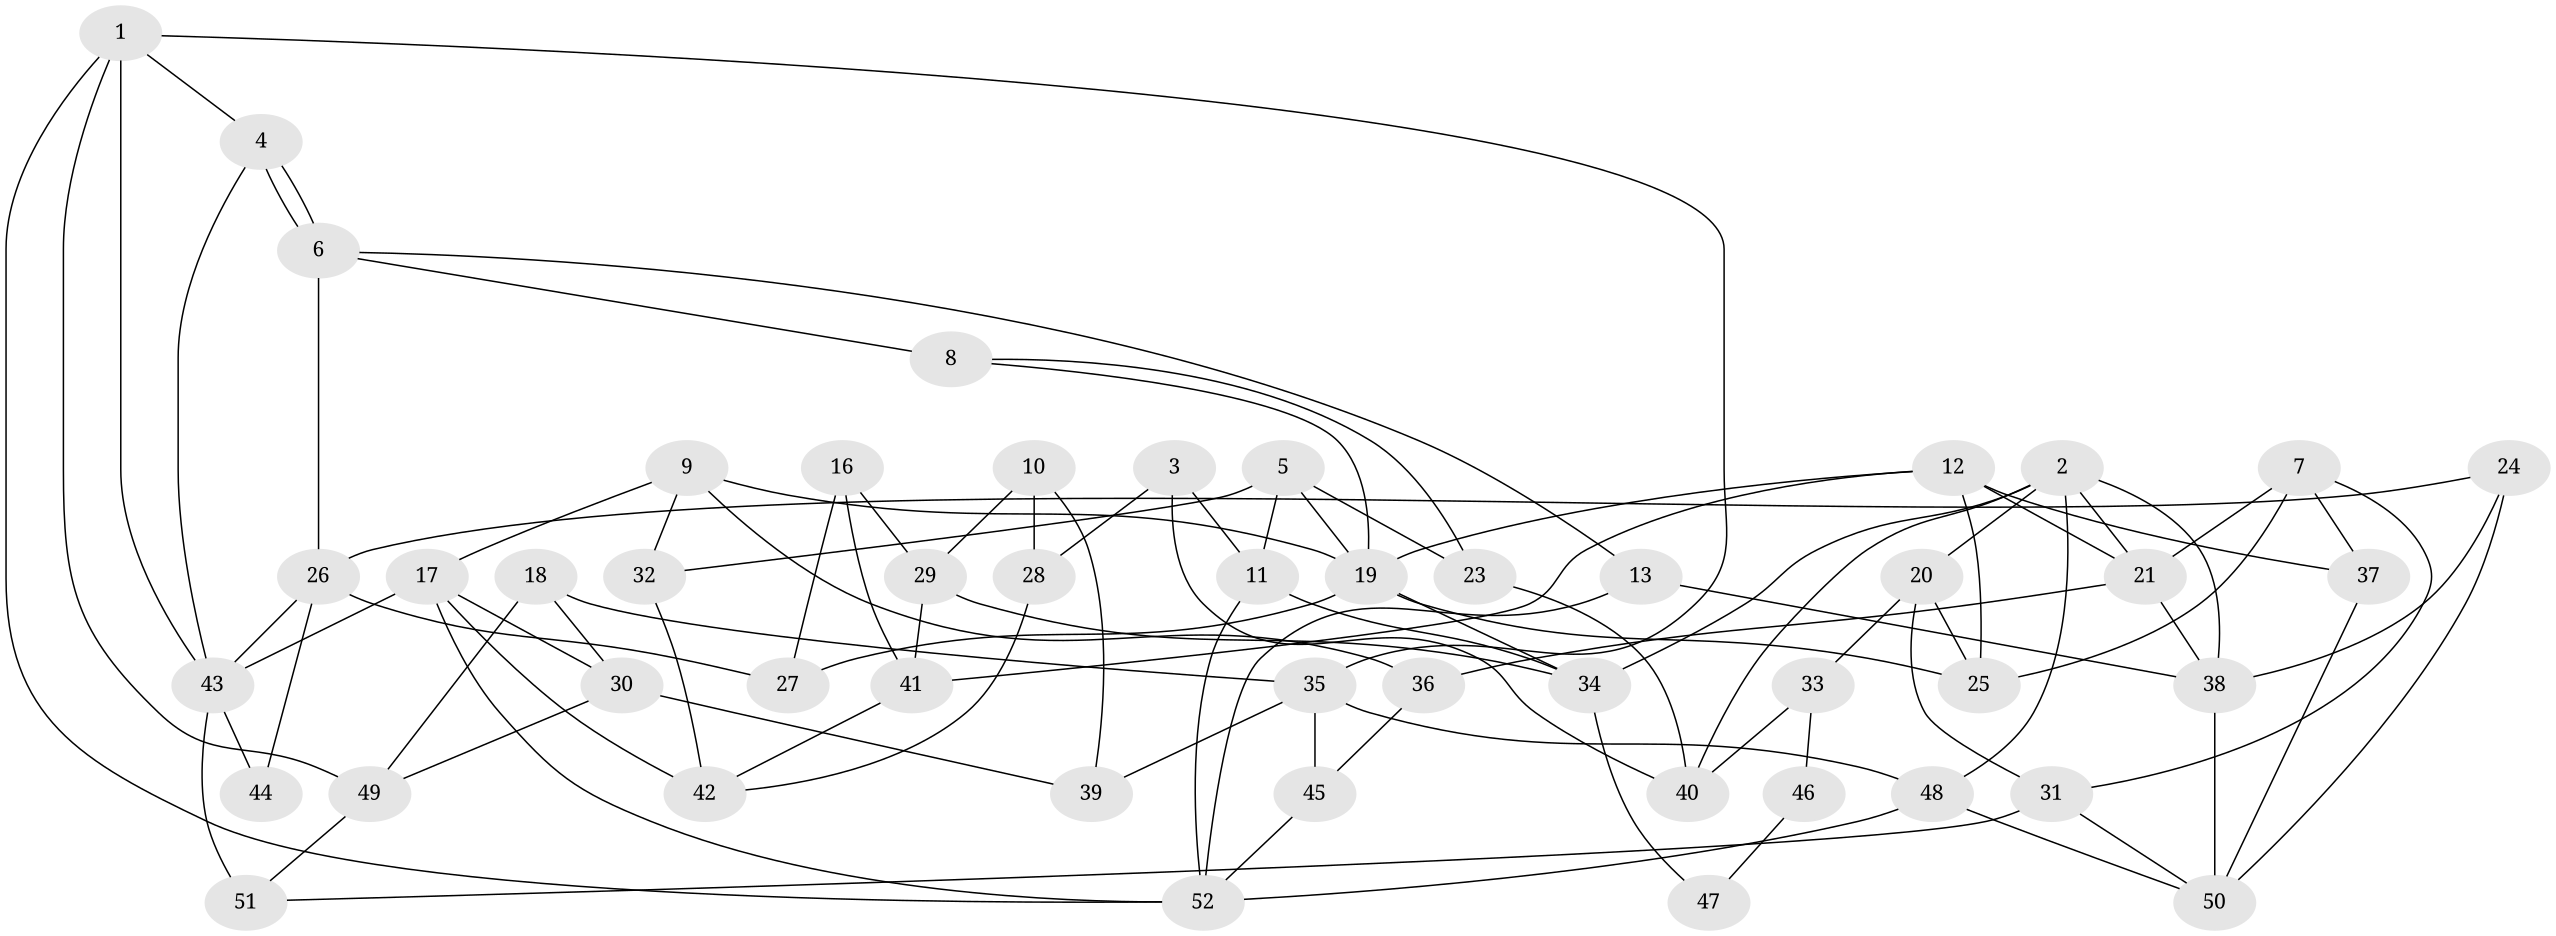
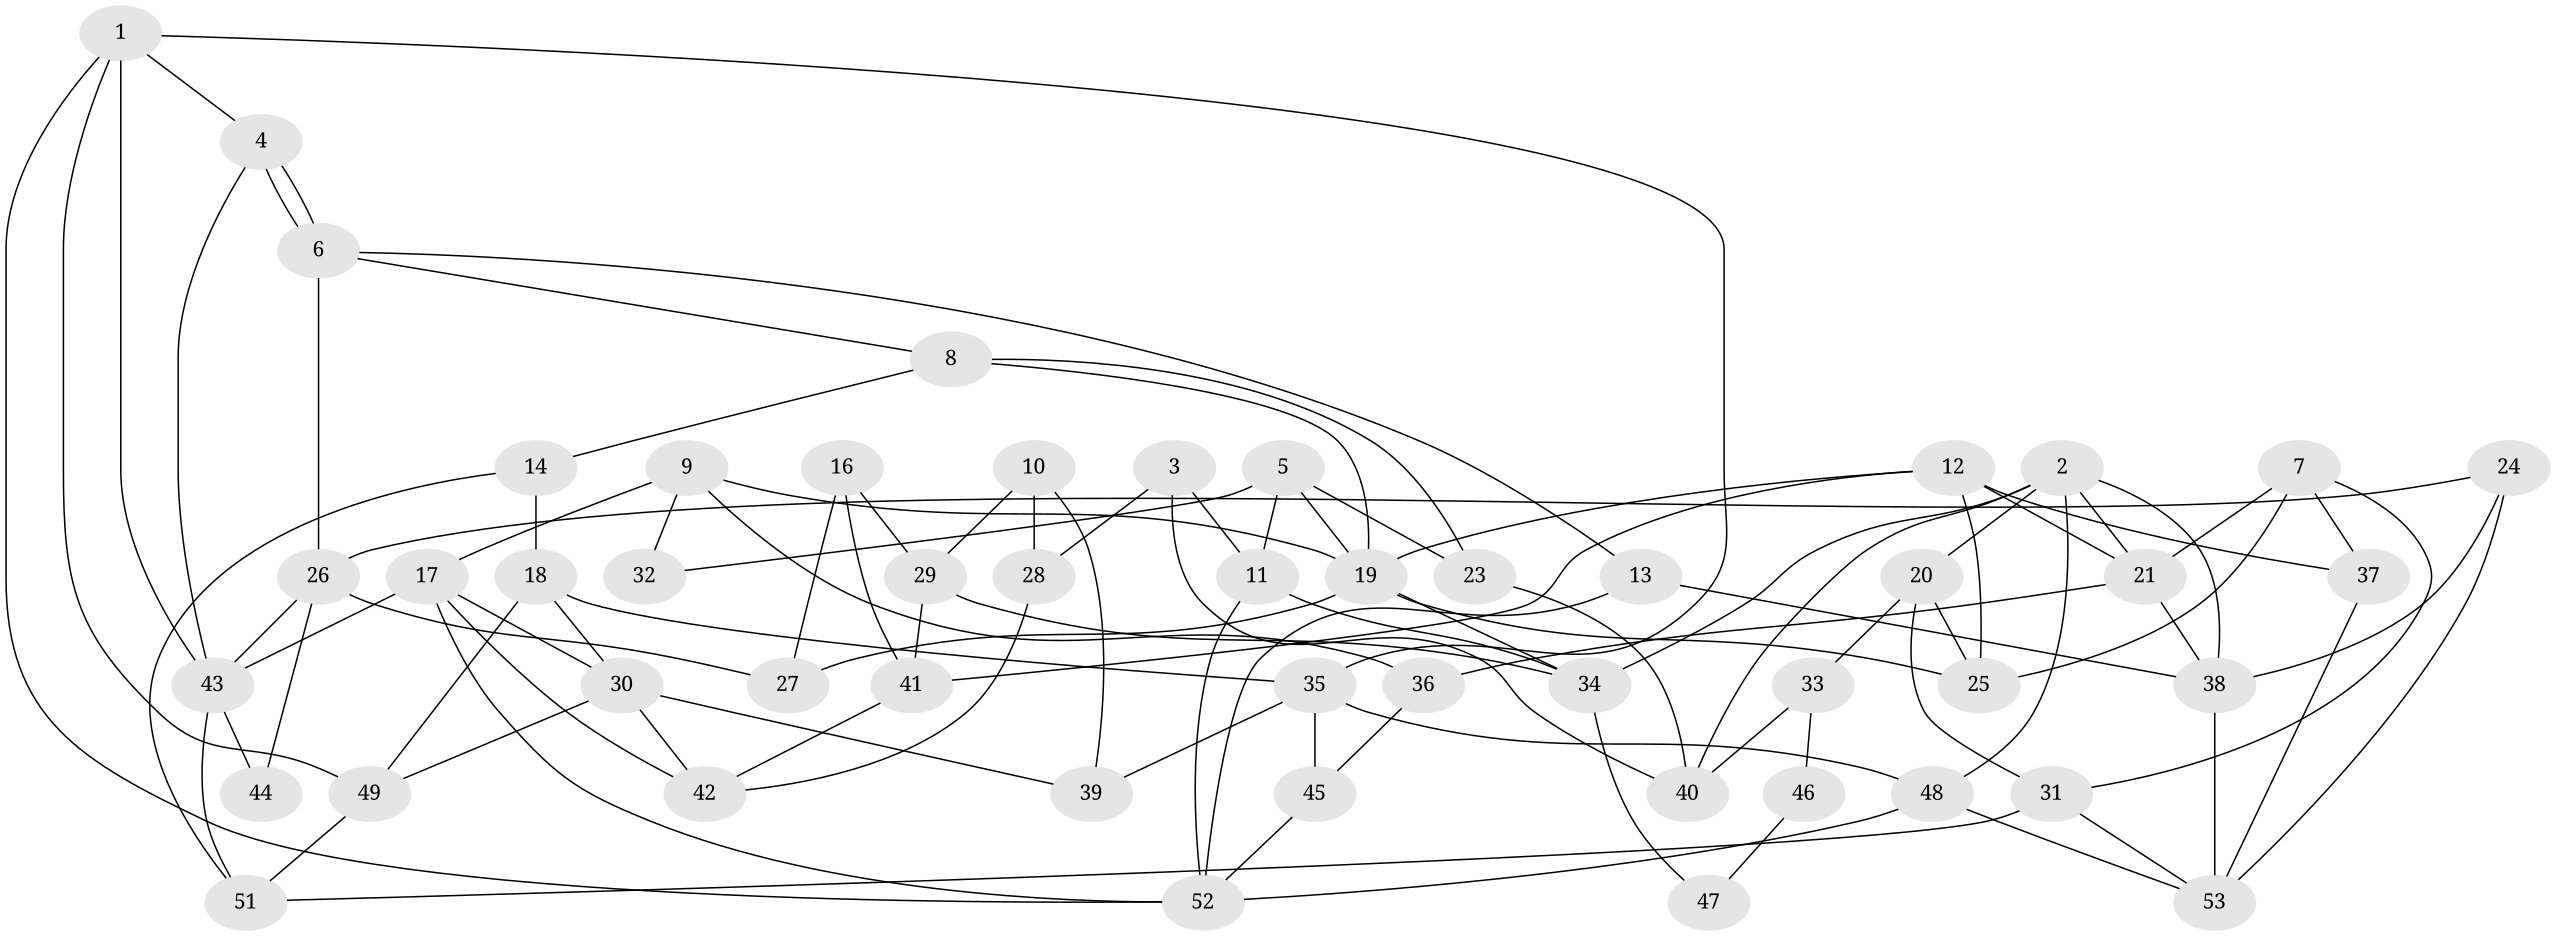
none -> (536, 468)
(683, 684) -> (664, 740)
(2215, 903) -> (2215, 903)
